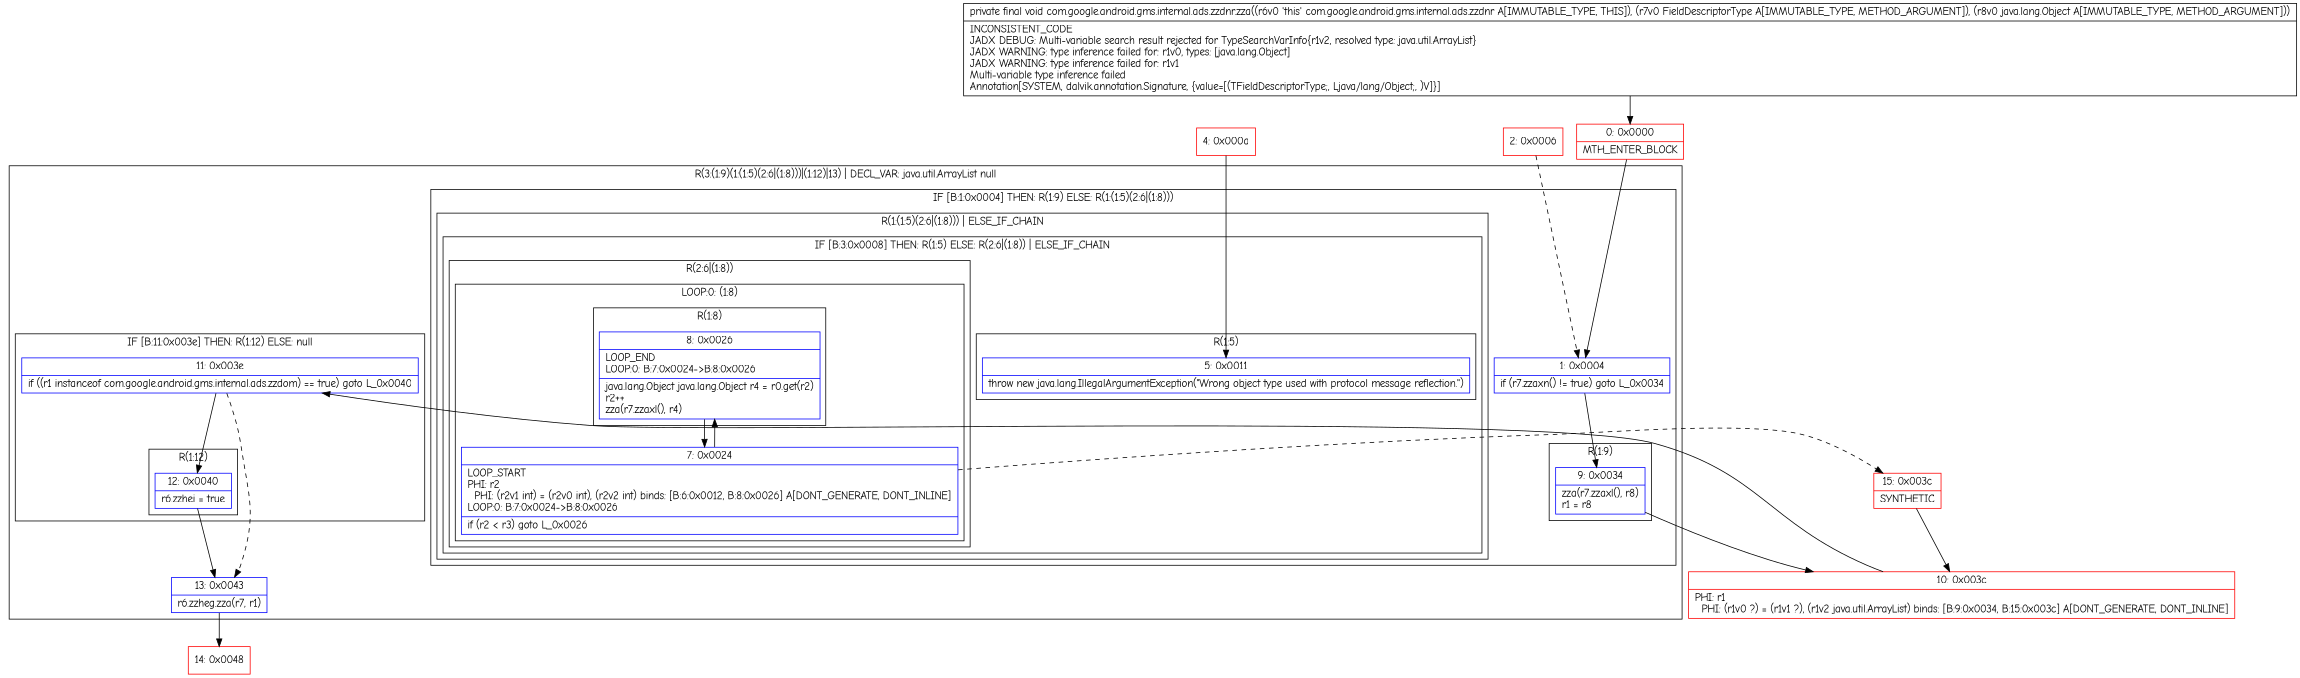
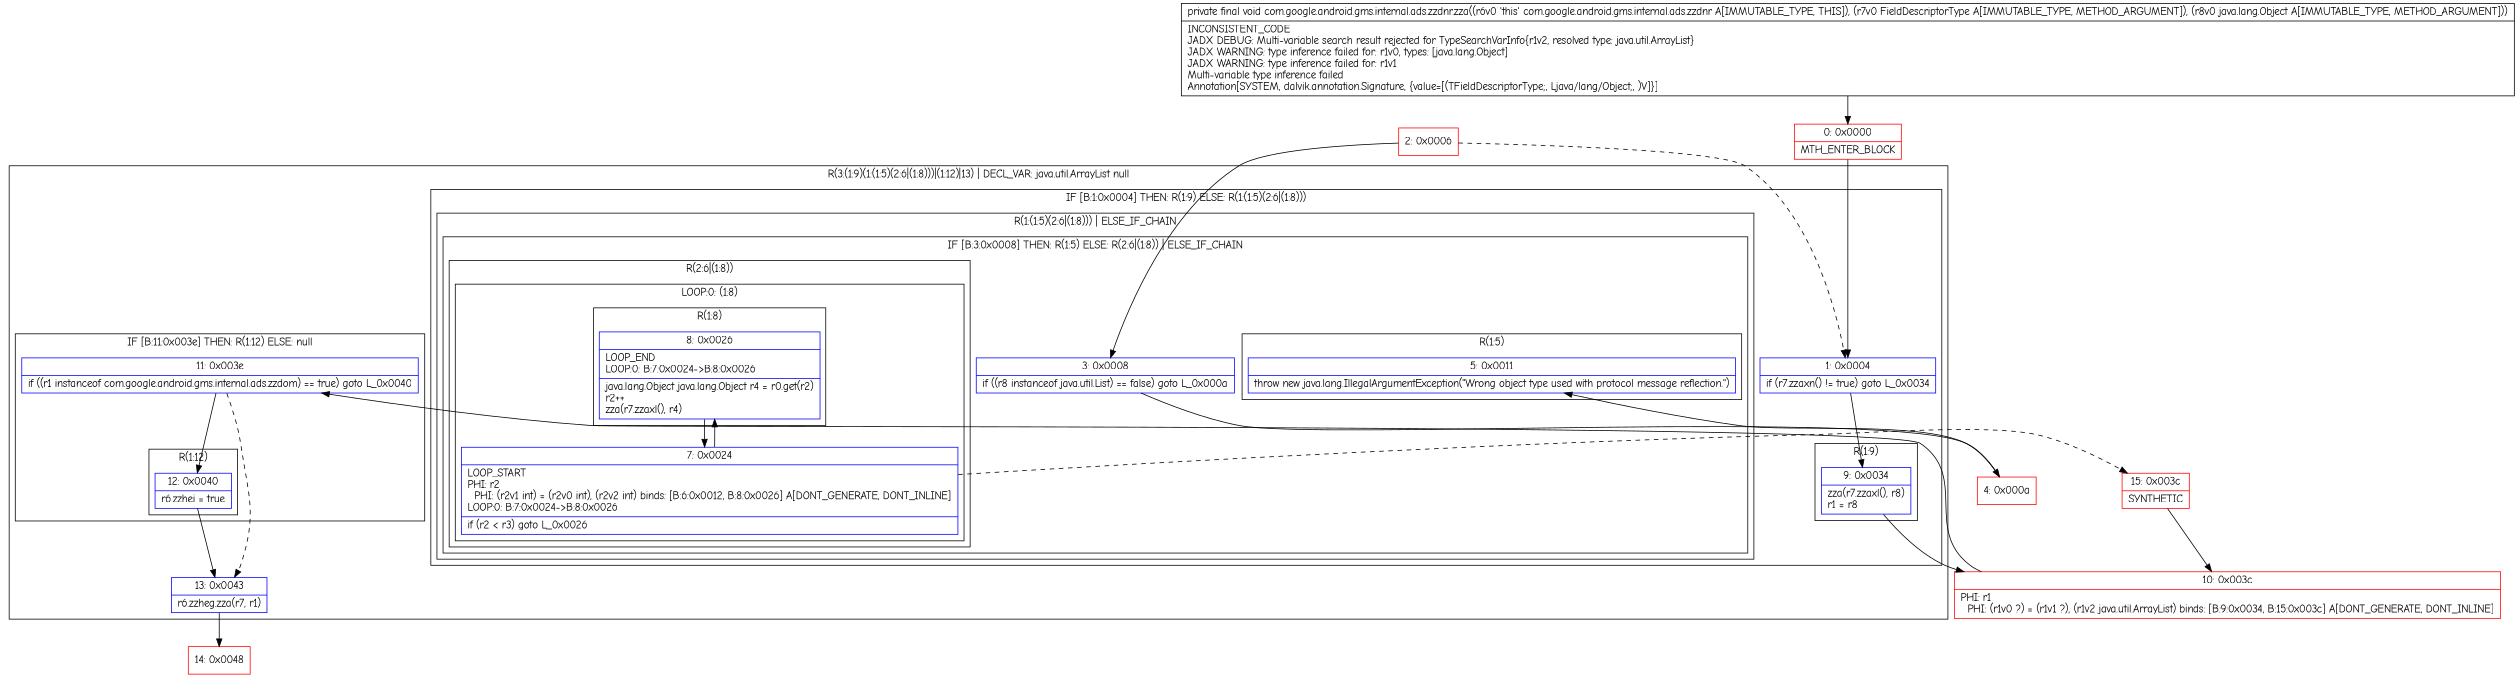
none -> (1105, 375)
